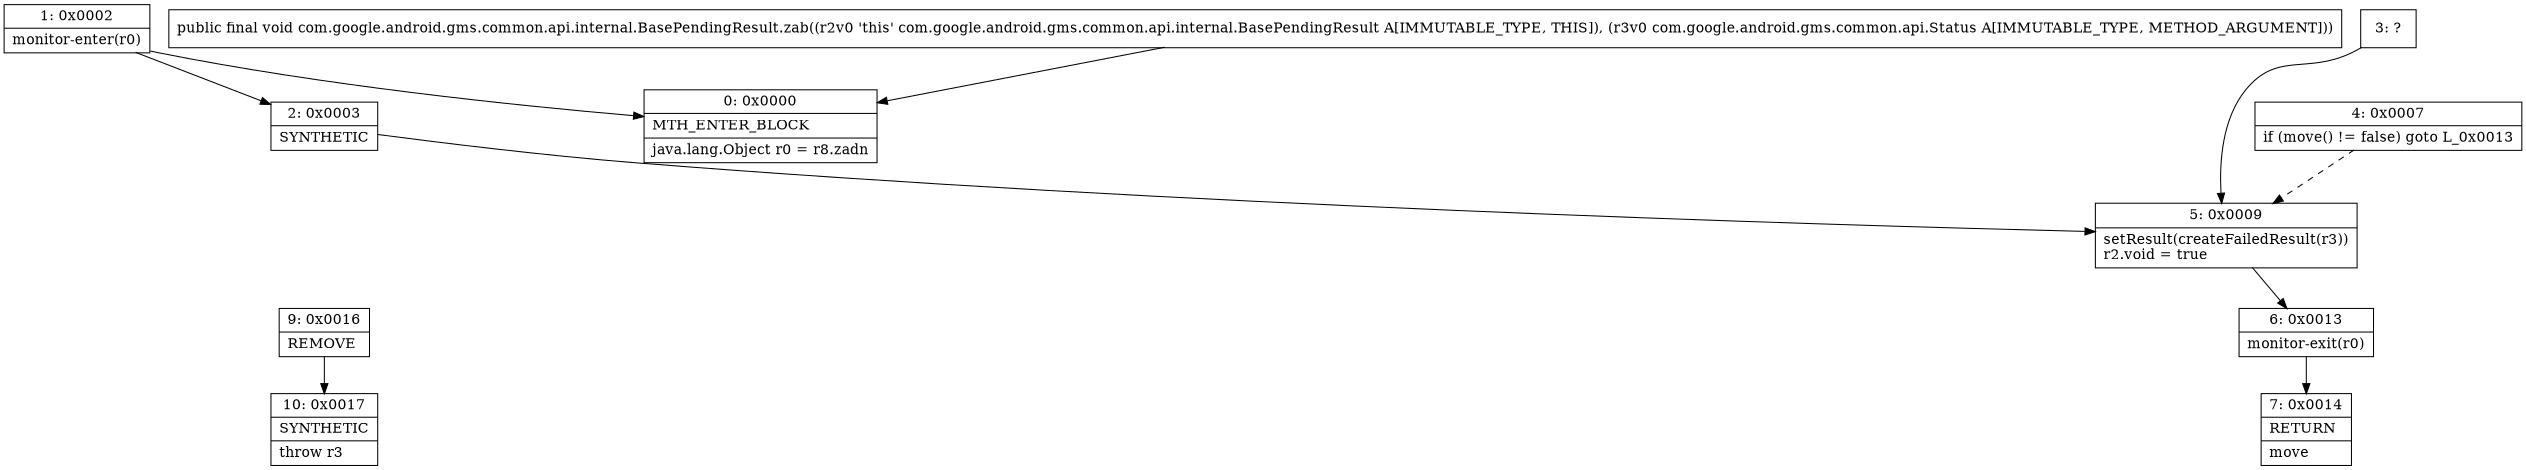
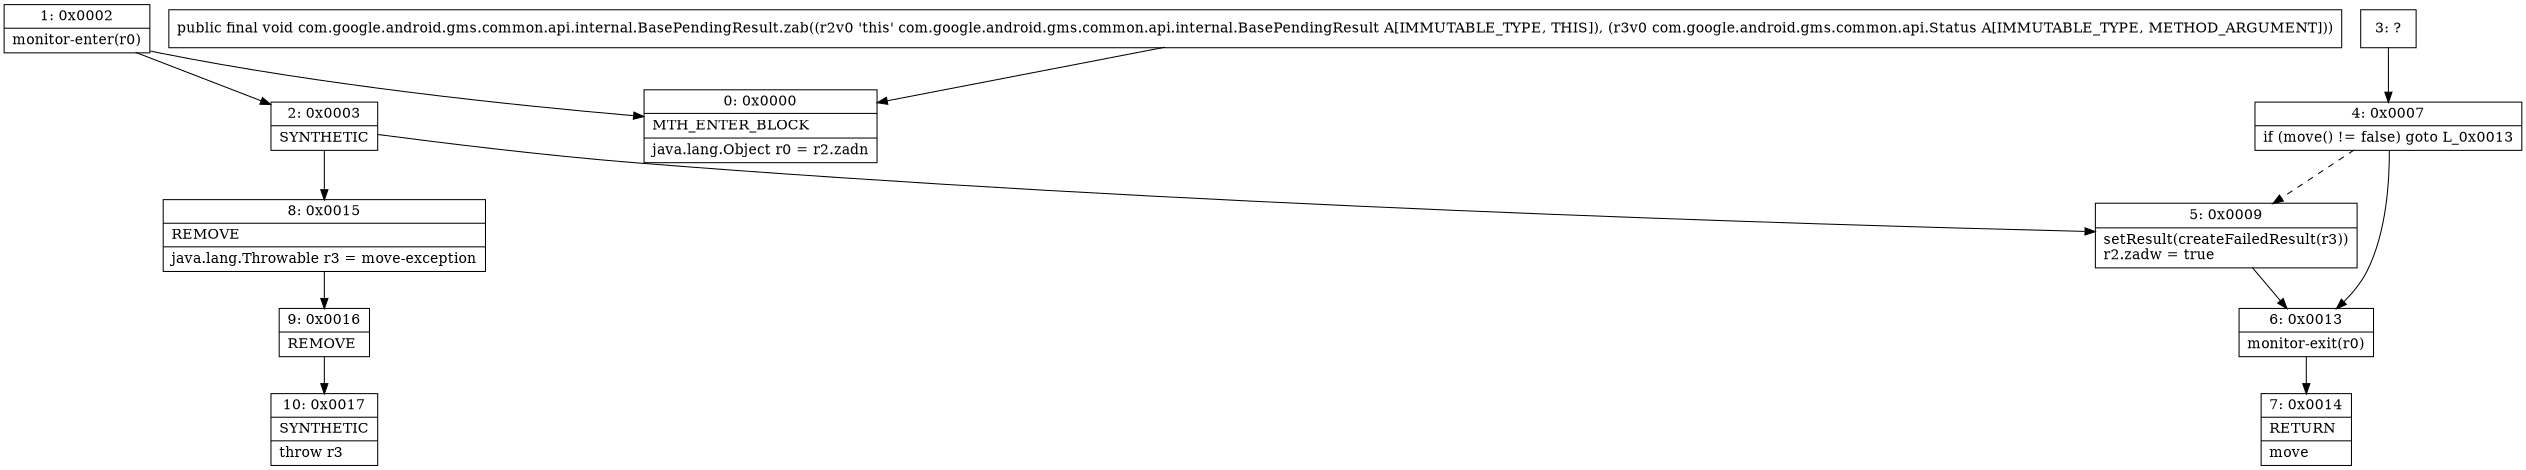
(2252, 83) -> (2388, 70)
(761, 150) -> (761, 150)
none -> (2381, 231)
none -> (324, 236)
(2156, 255) -> (2160, 255)
